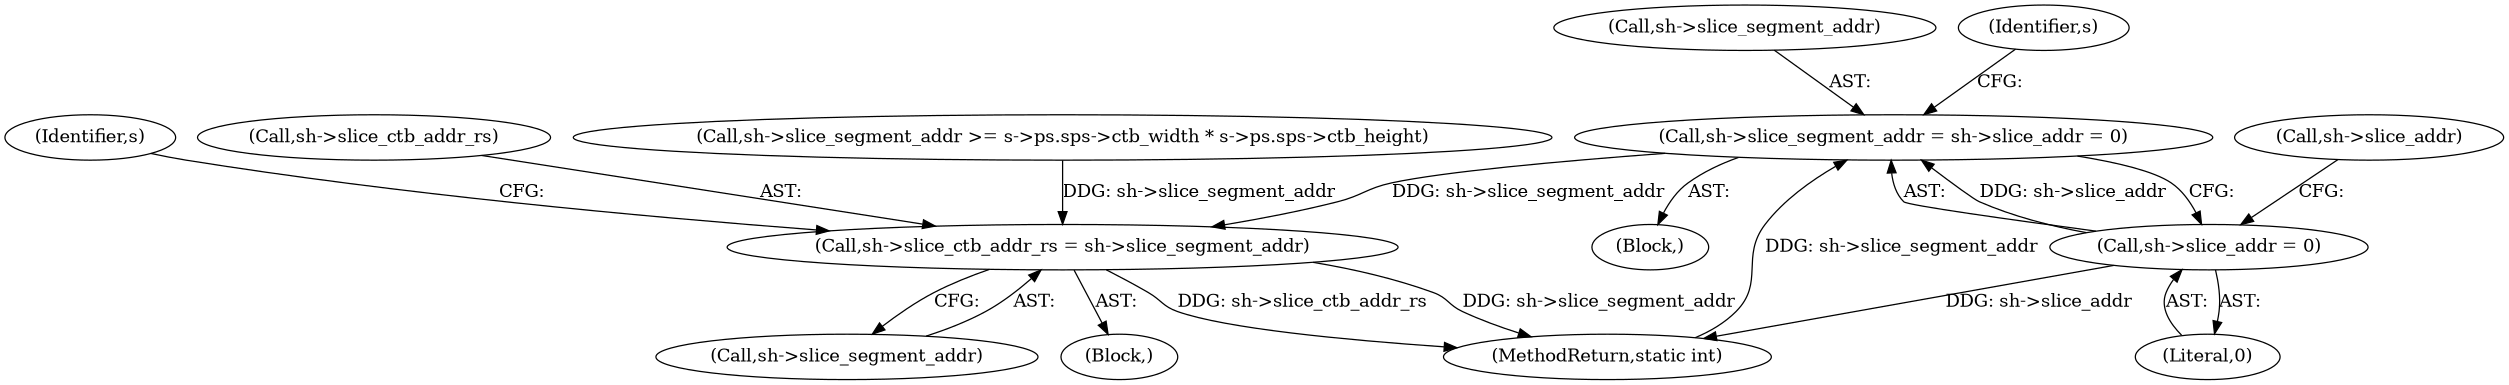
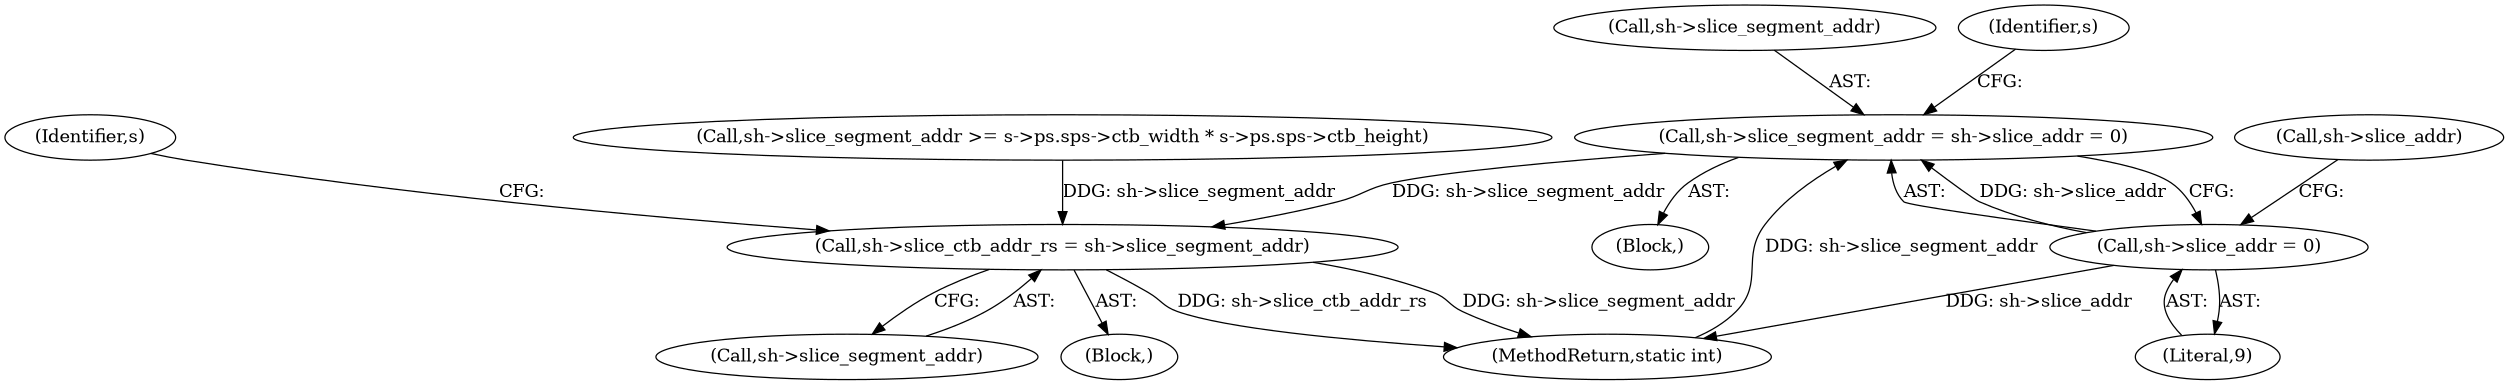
(374, 137) -> none
(2208, 357) -> (2208, 357)
